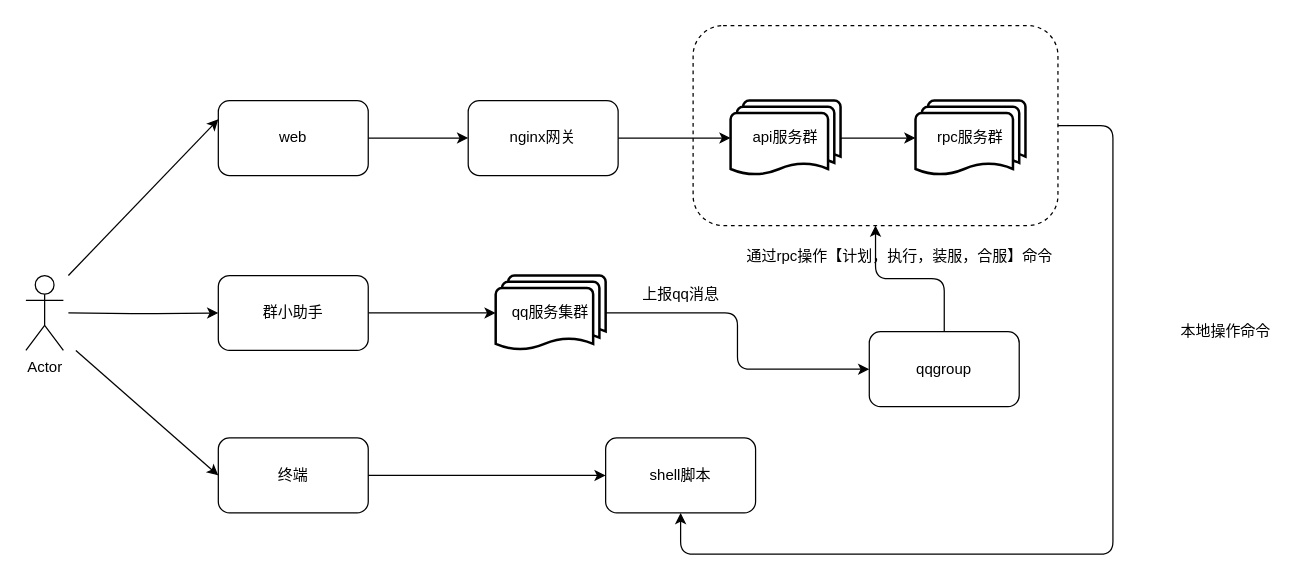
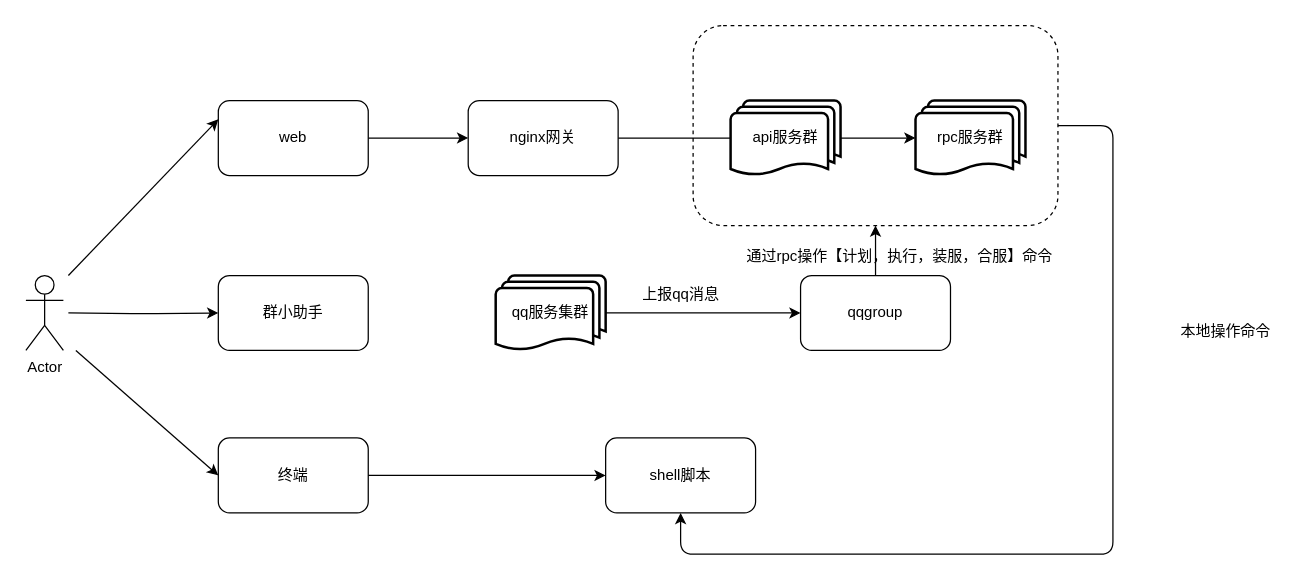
(721, 138) -> (724, 138)
(427, 313) -> none
(944, 369) -> (876, 313)
